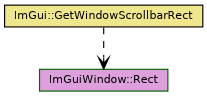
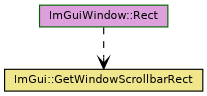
(104, 42) -> (104, 42)
